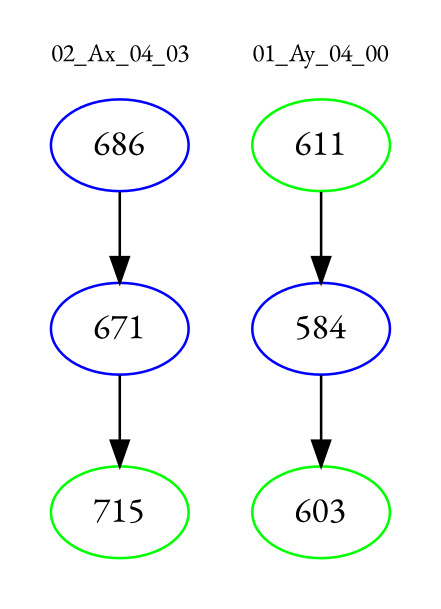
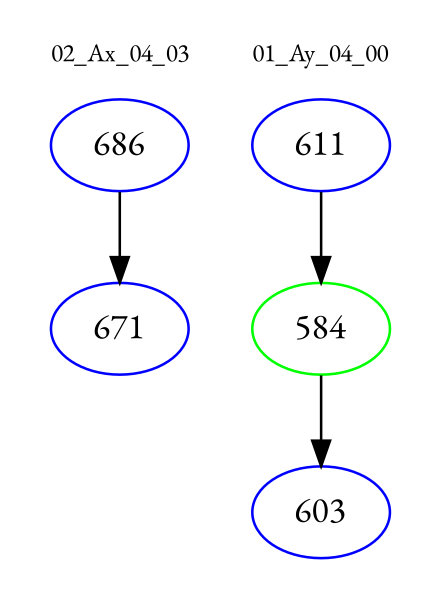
(321, 145) -> (321, 145)
(321, 329) -> (321, 329)
(120, 512) -> none
(321, 512) -> (321, 512)
